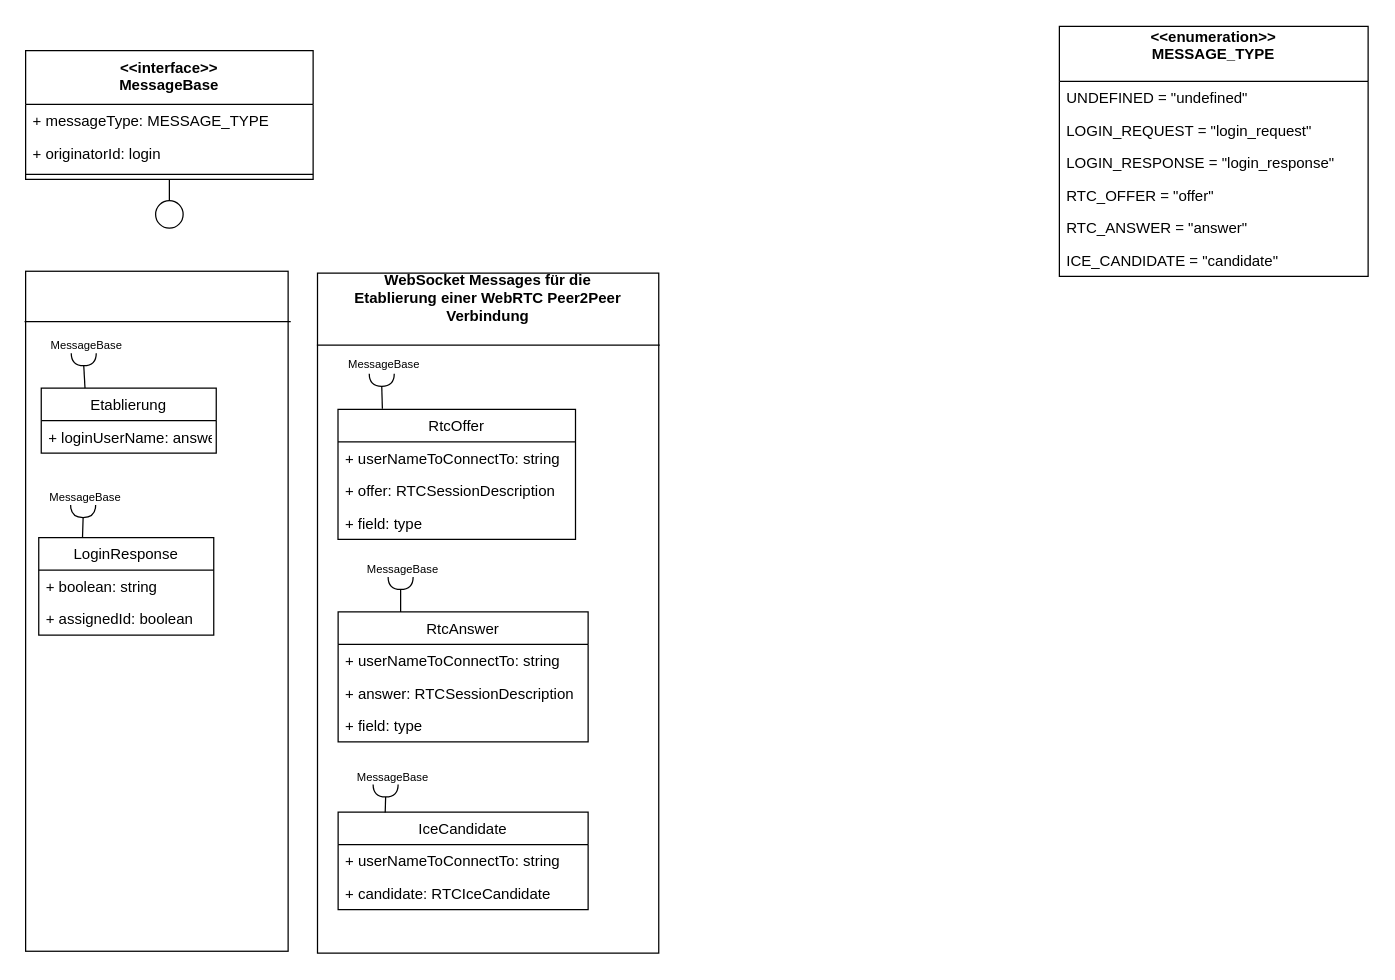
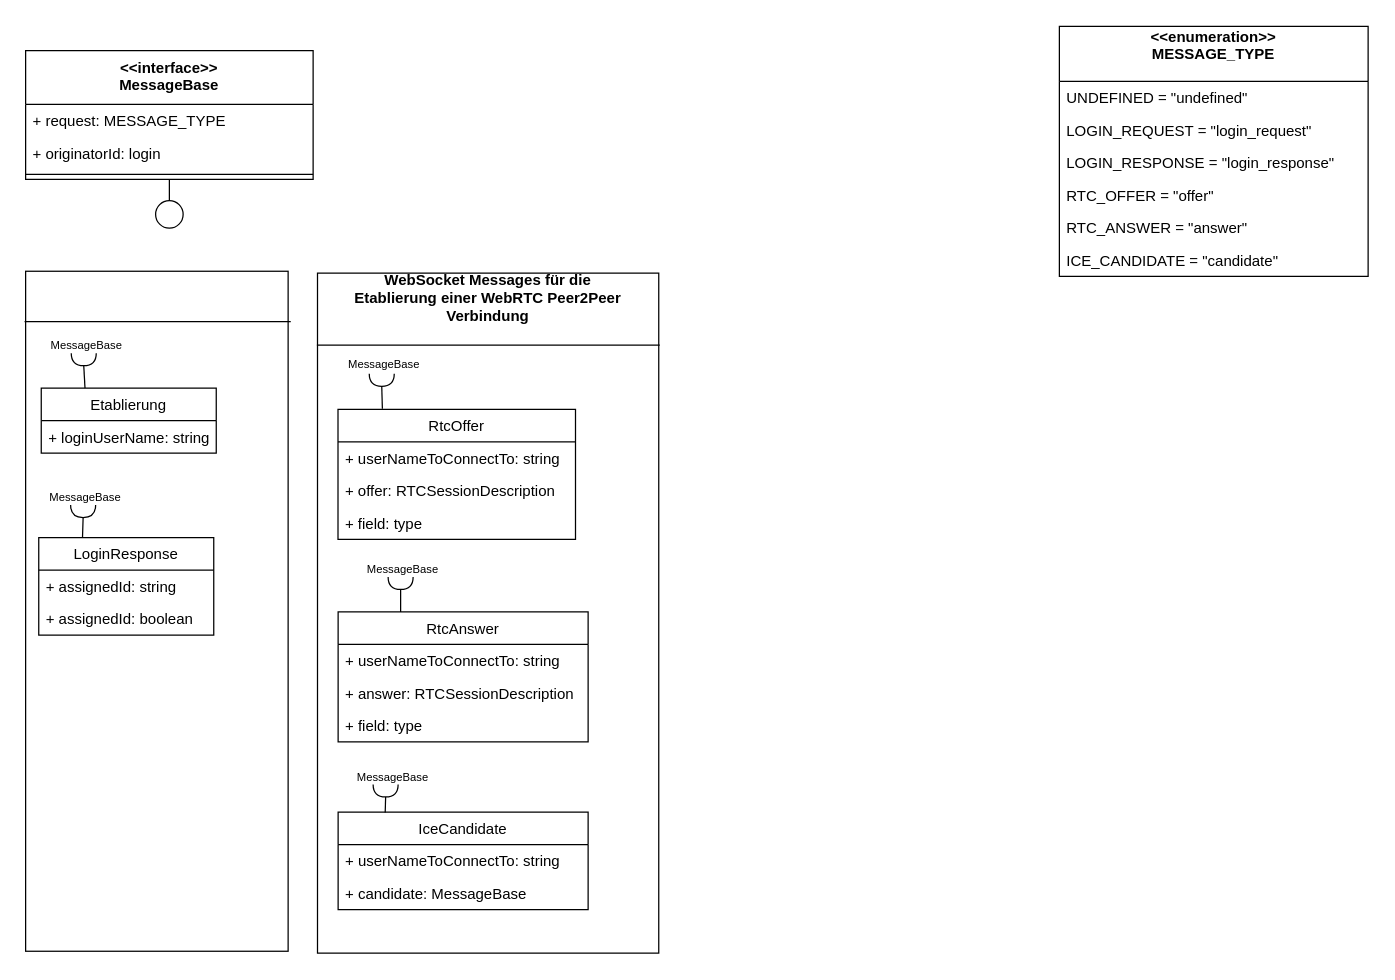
(140, 121) -> (123, 121)
(135, 438) -> (133, 438)
(107, 587) -> (120, 587)
(453, 894) -> (438, 894)
